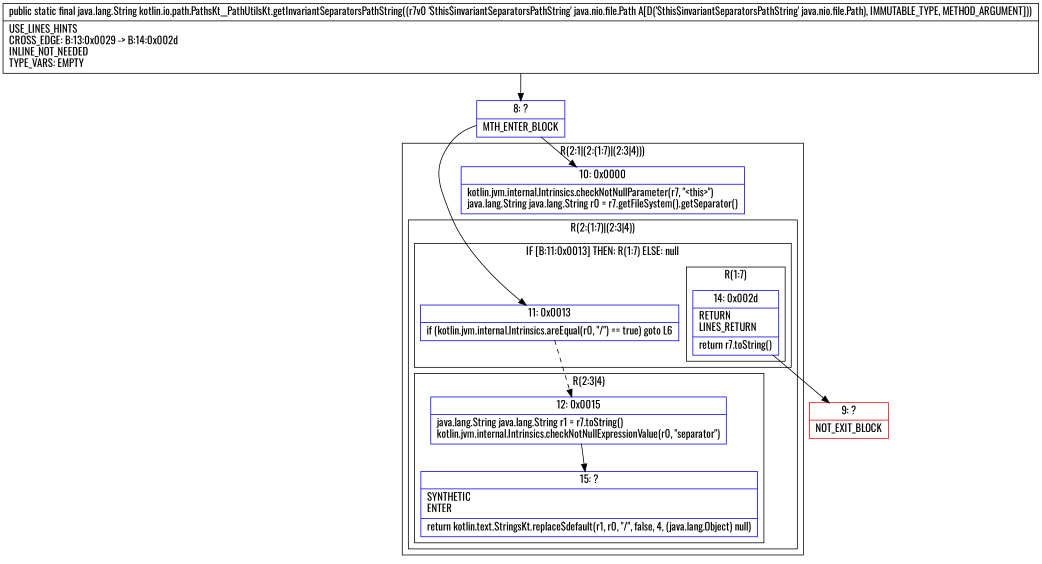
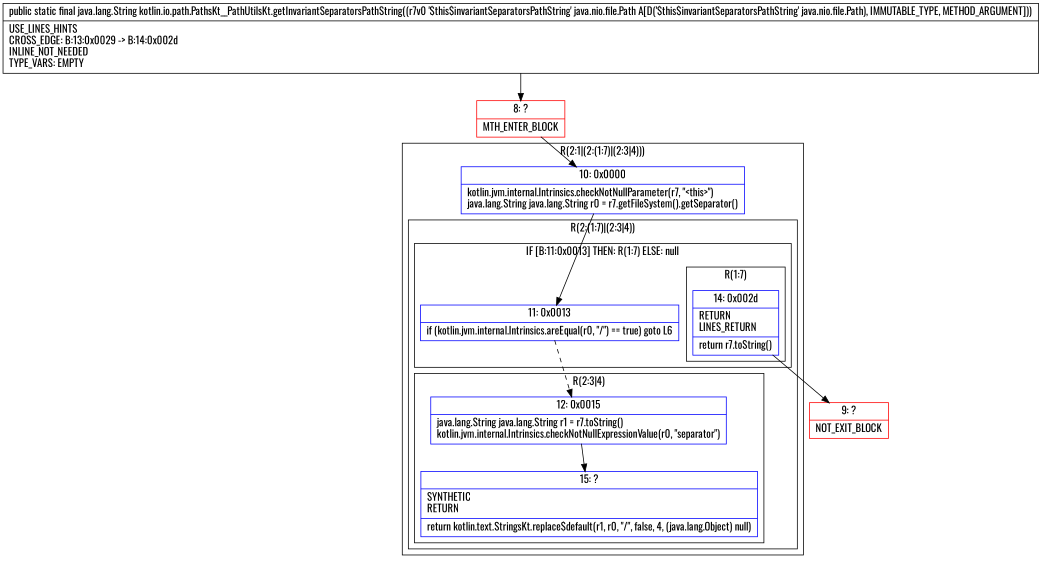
(521, 119) -> (521, 119)
(449, 211) -> (577, 256)
(440, 509) -> (443, 509)
